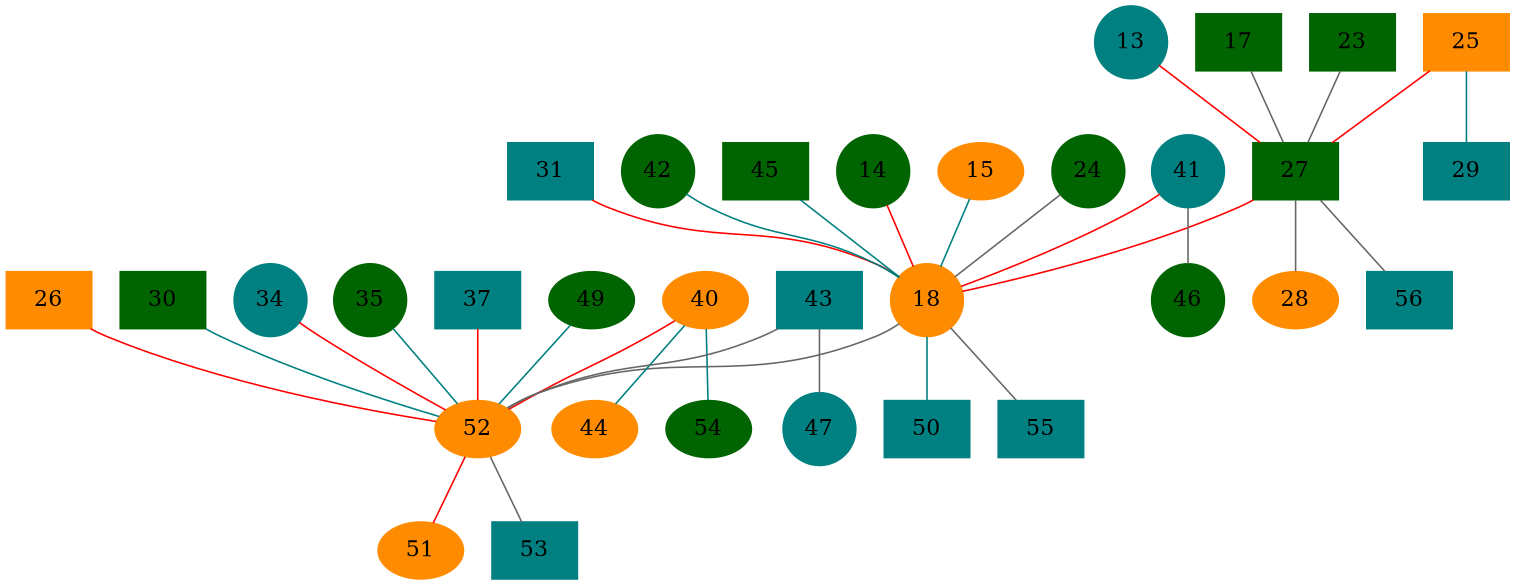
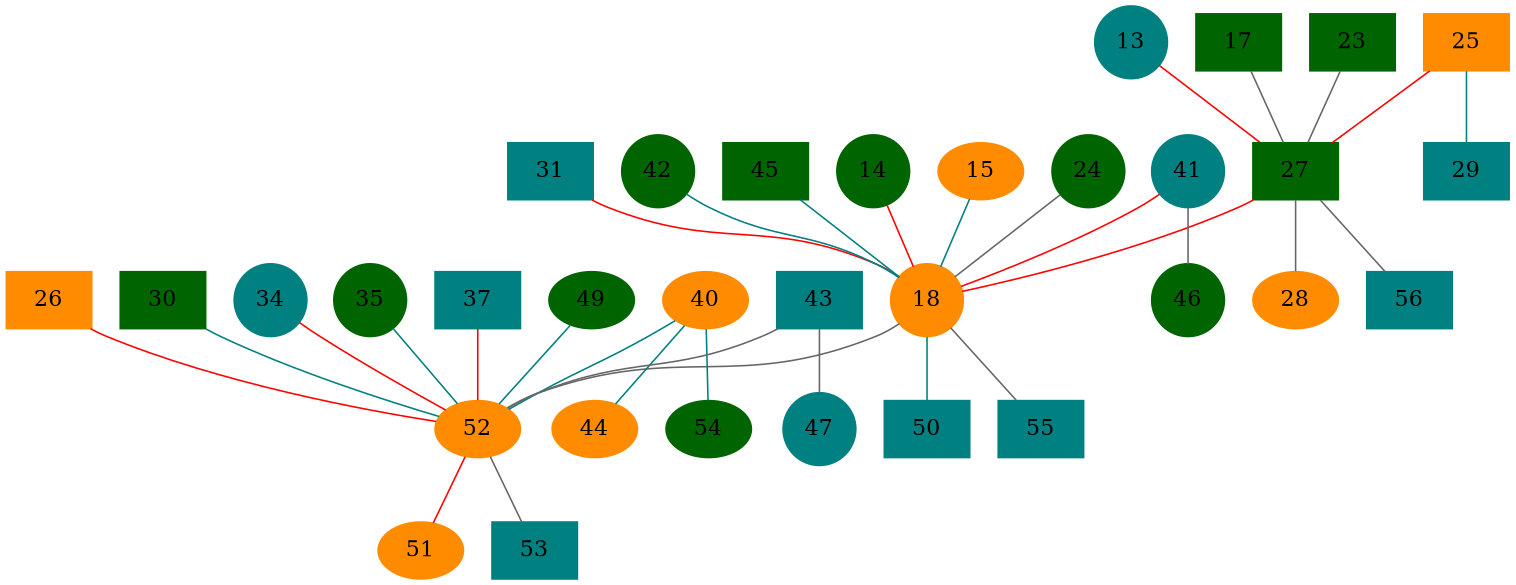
(592, 365) -> (592, 365)
